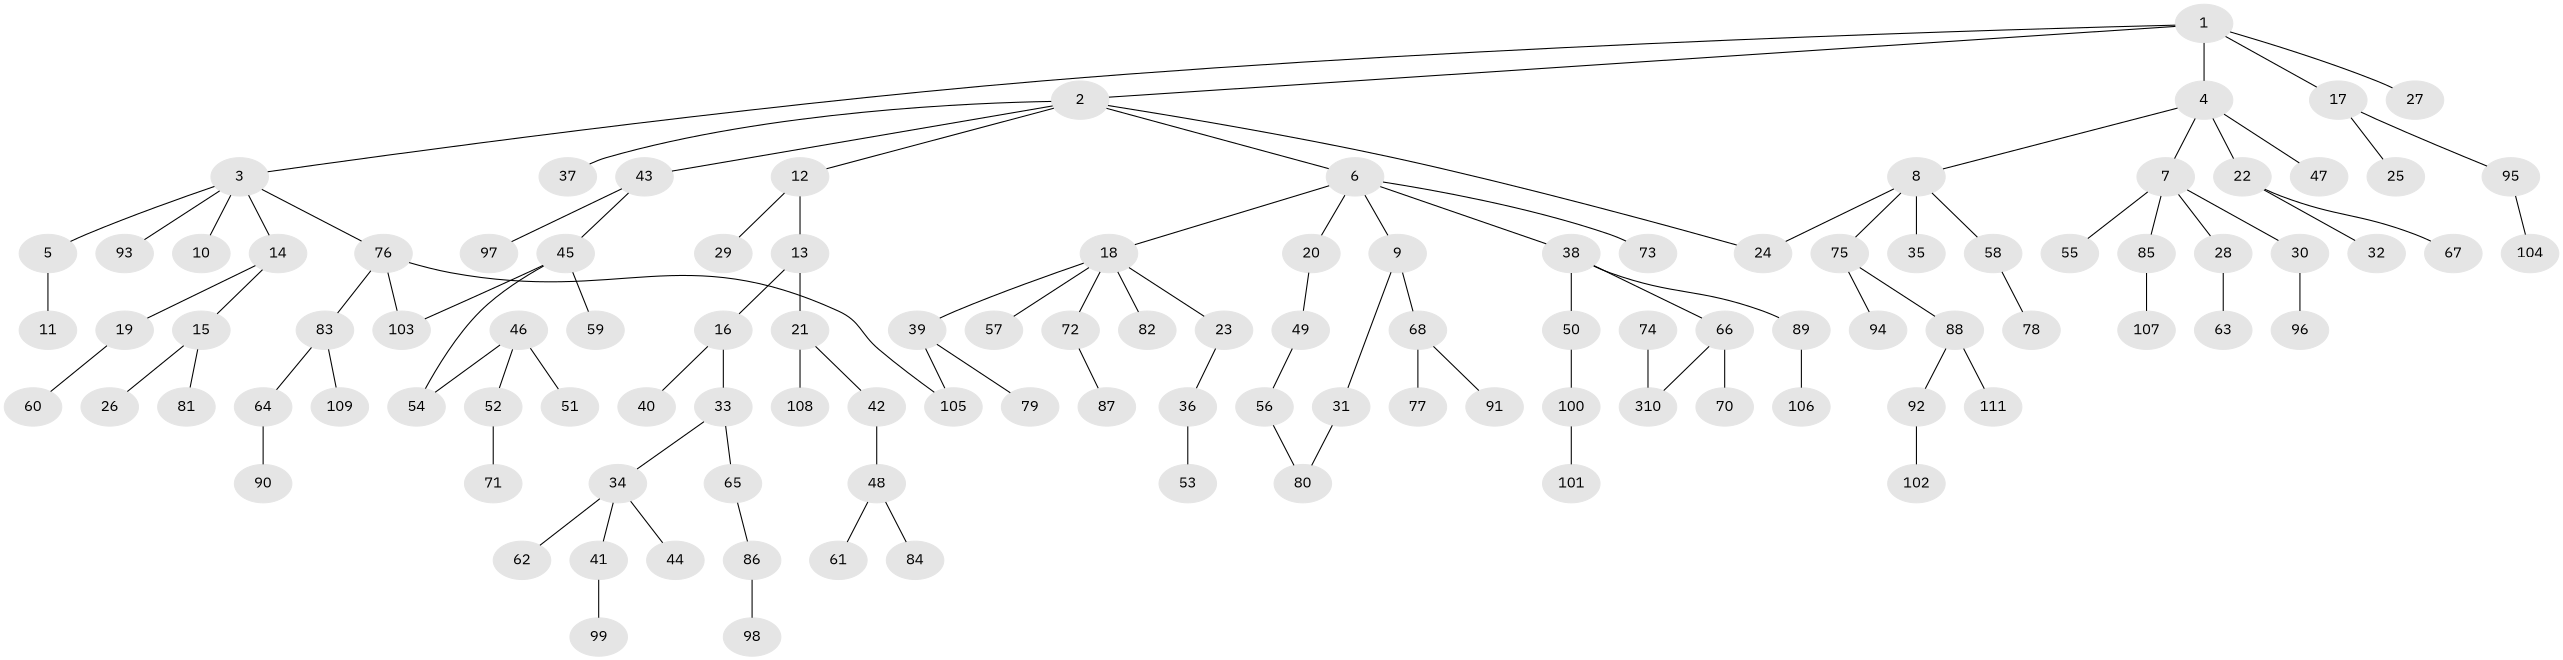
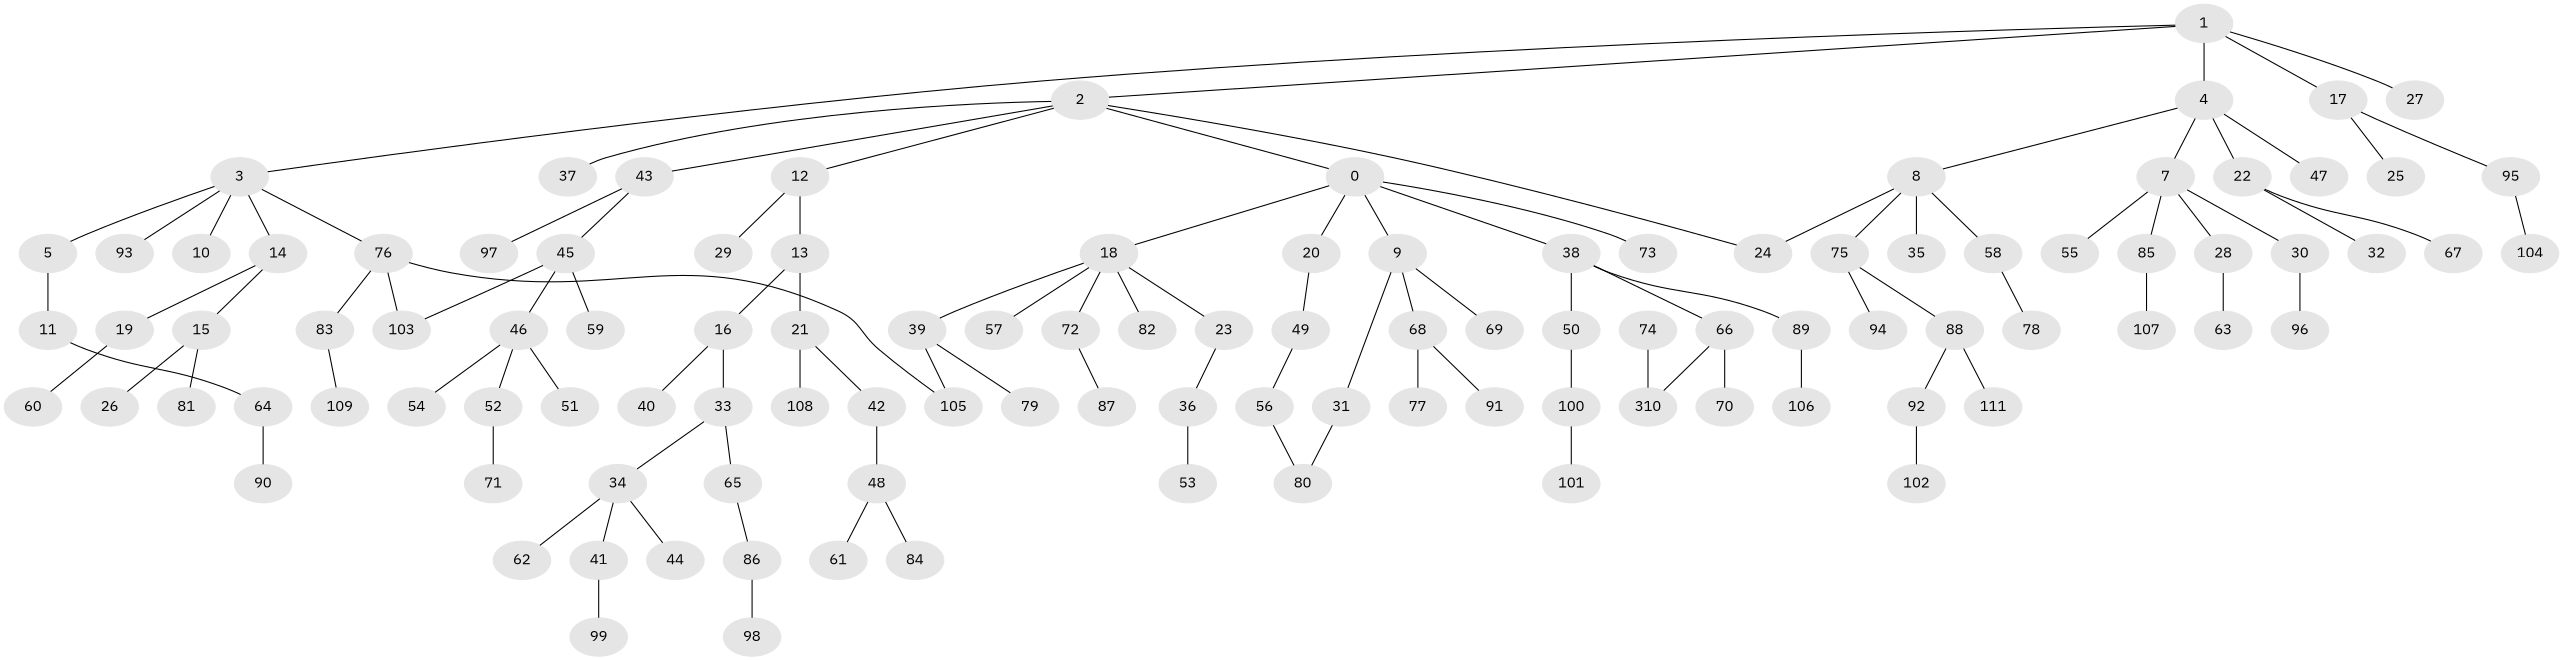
(1355, 177) -> (1355, 177)
(474, 317) -> (542, 292)
none -> (1495, 330)
(294, 369) -> (147, 367)
